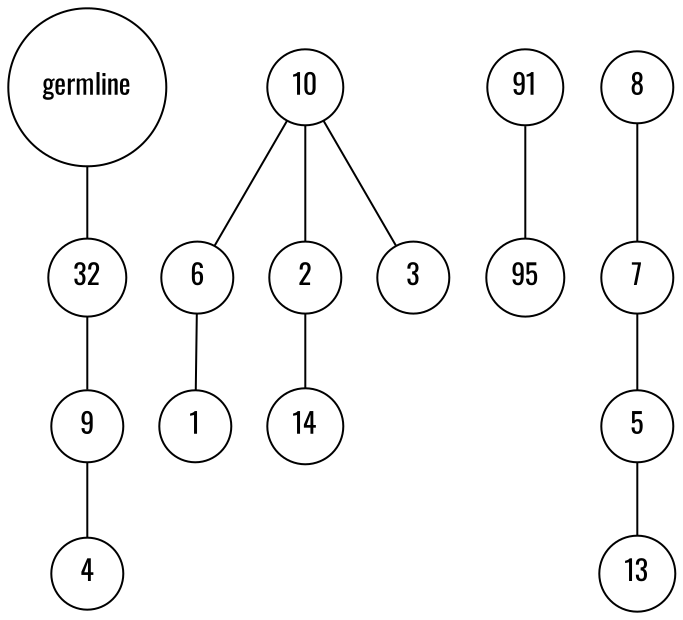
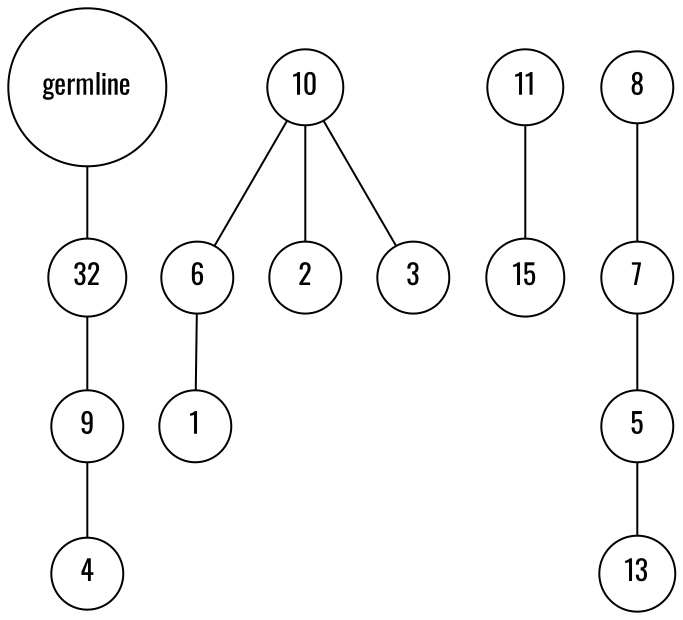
(525, 87) -> (525, 87)
(525, 278) -> (525, 278)
(305, 426) -> none
